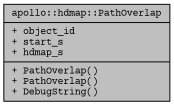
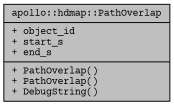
(38, 52) -> (32, 52)
